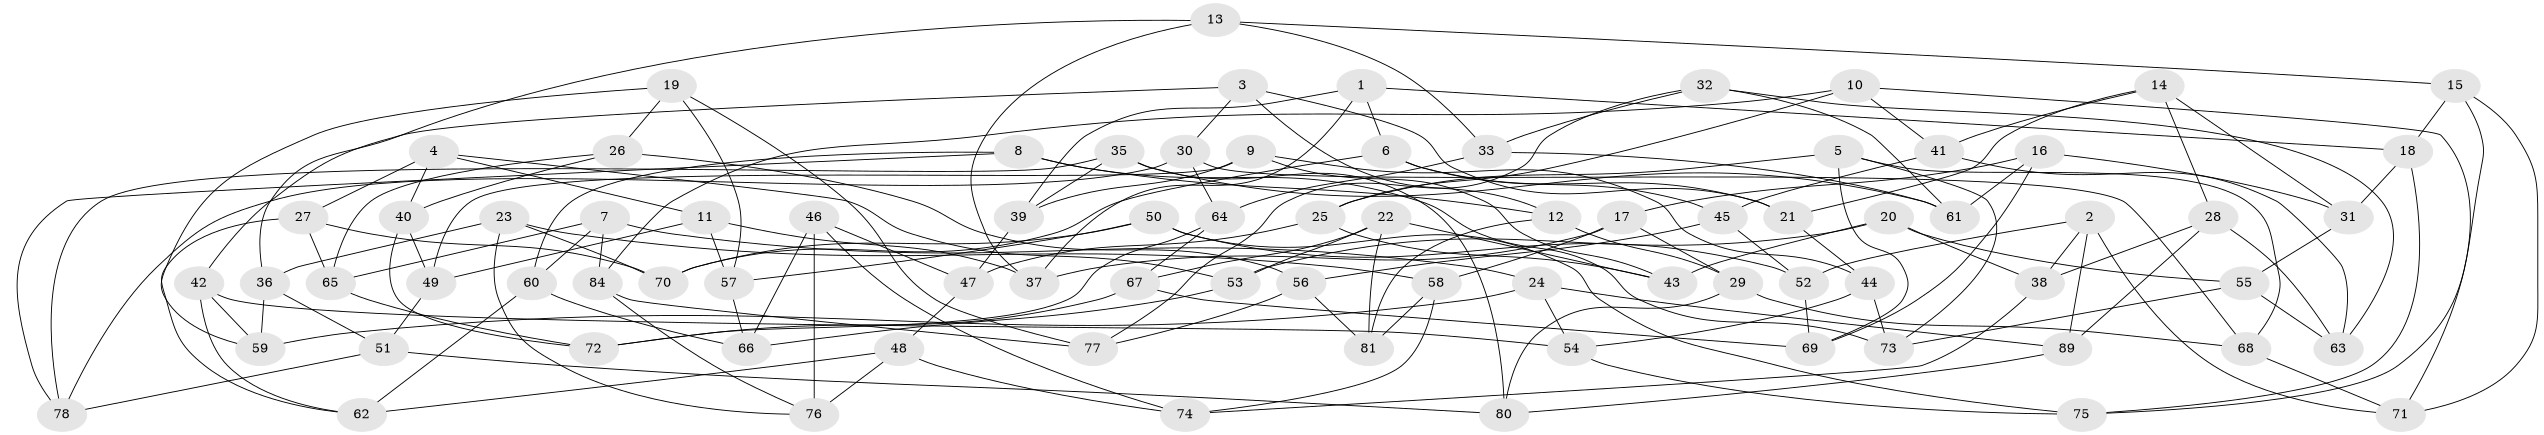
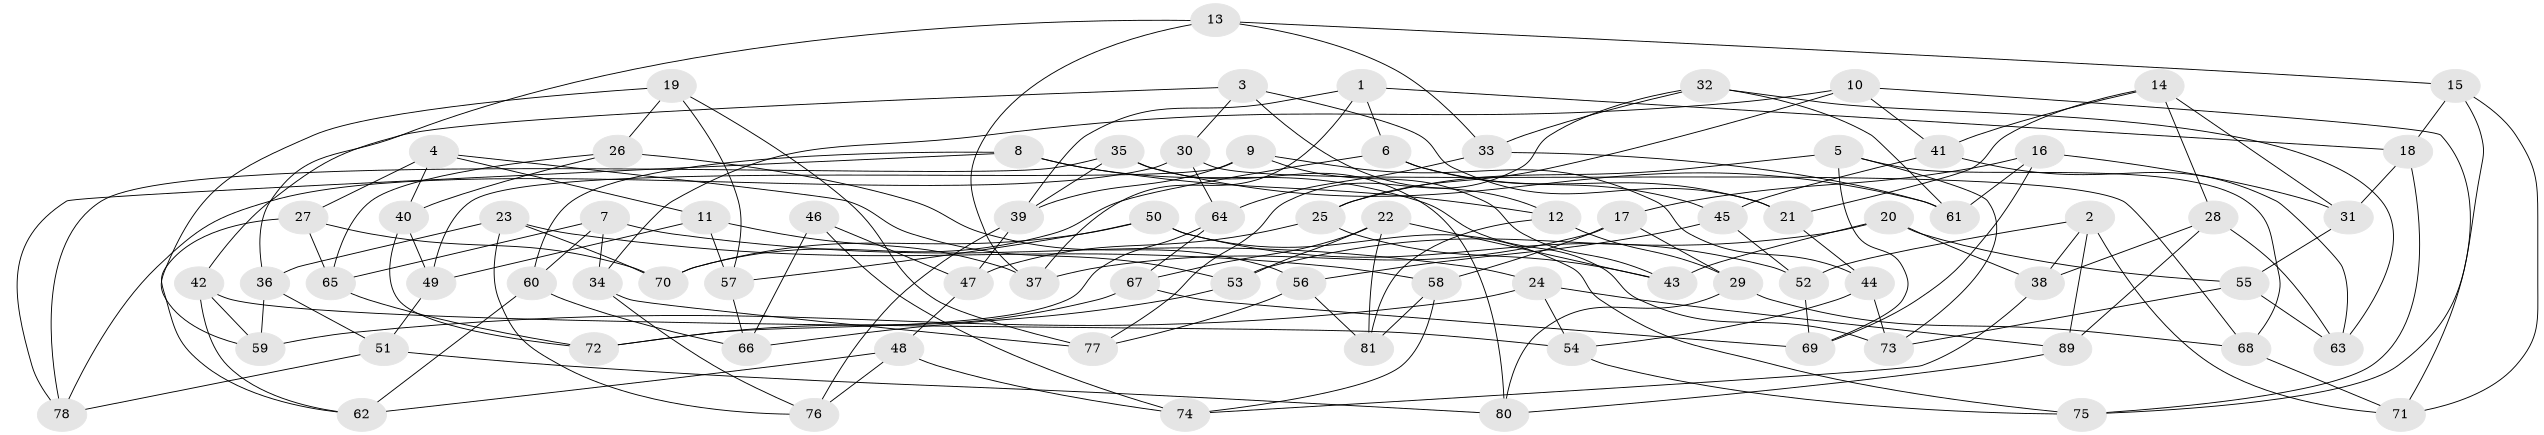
(598, 283) -> (598, 283)
(814, 312) -> (892, 303)
